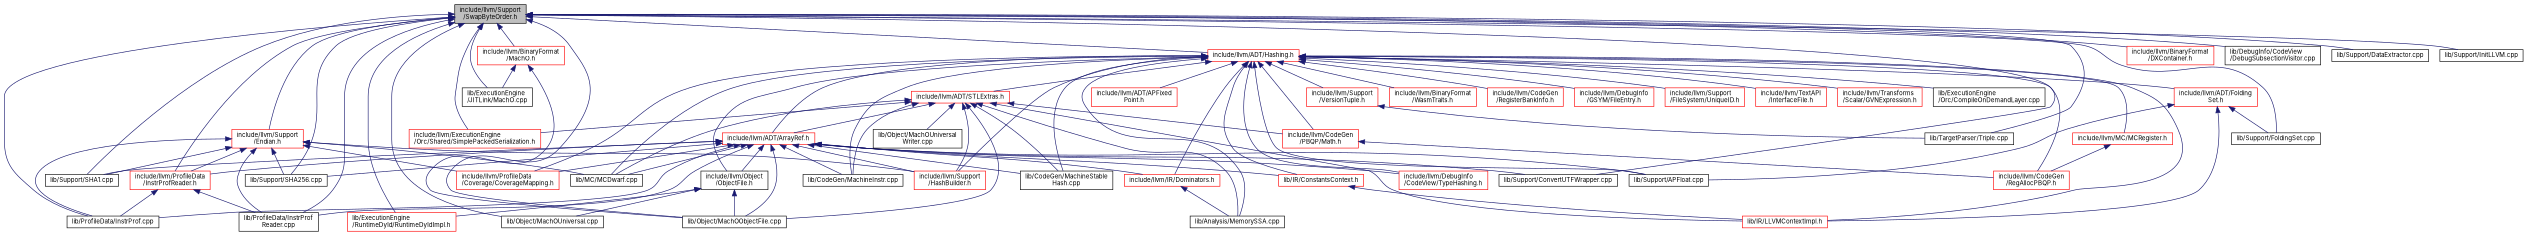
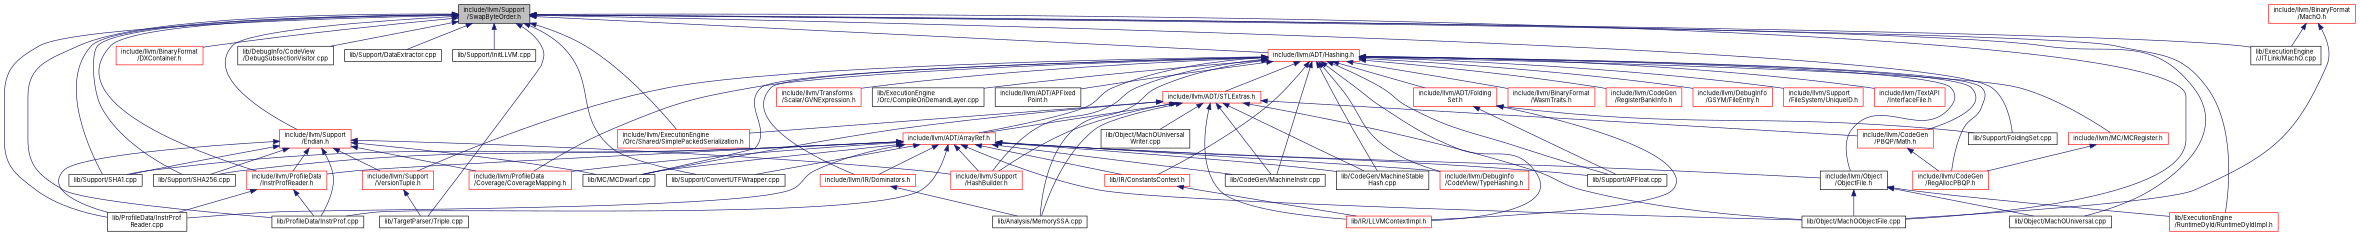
(508, 37) -> none
(1134, 97) -> (1038, 97)
none -> (364, 163)
